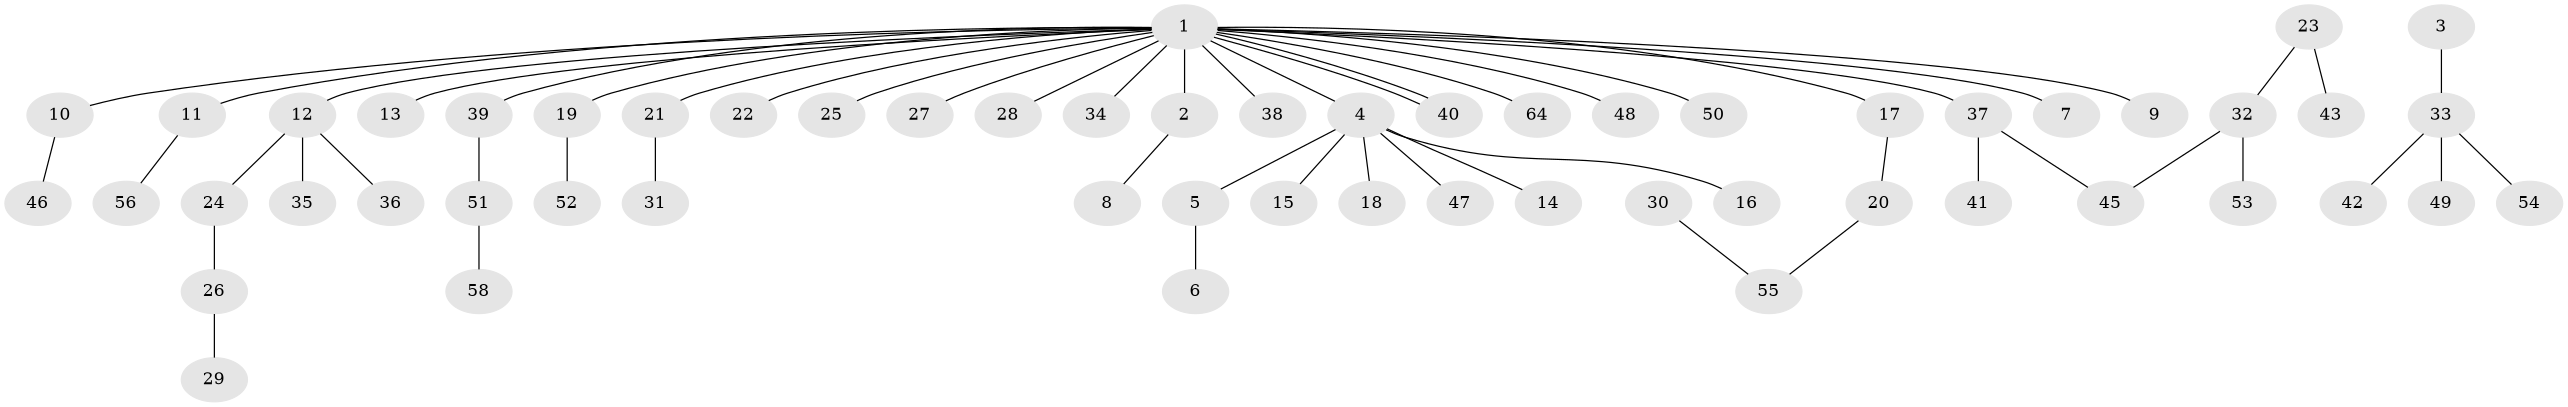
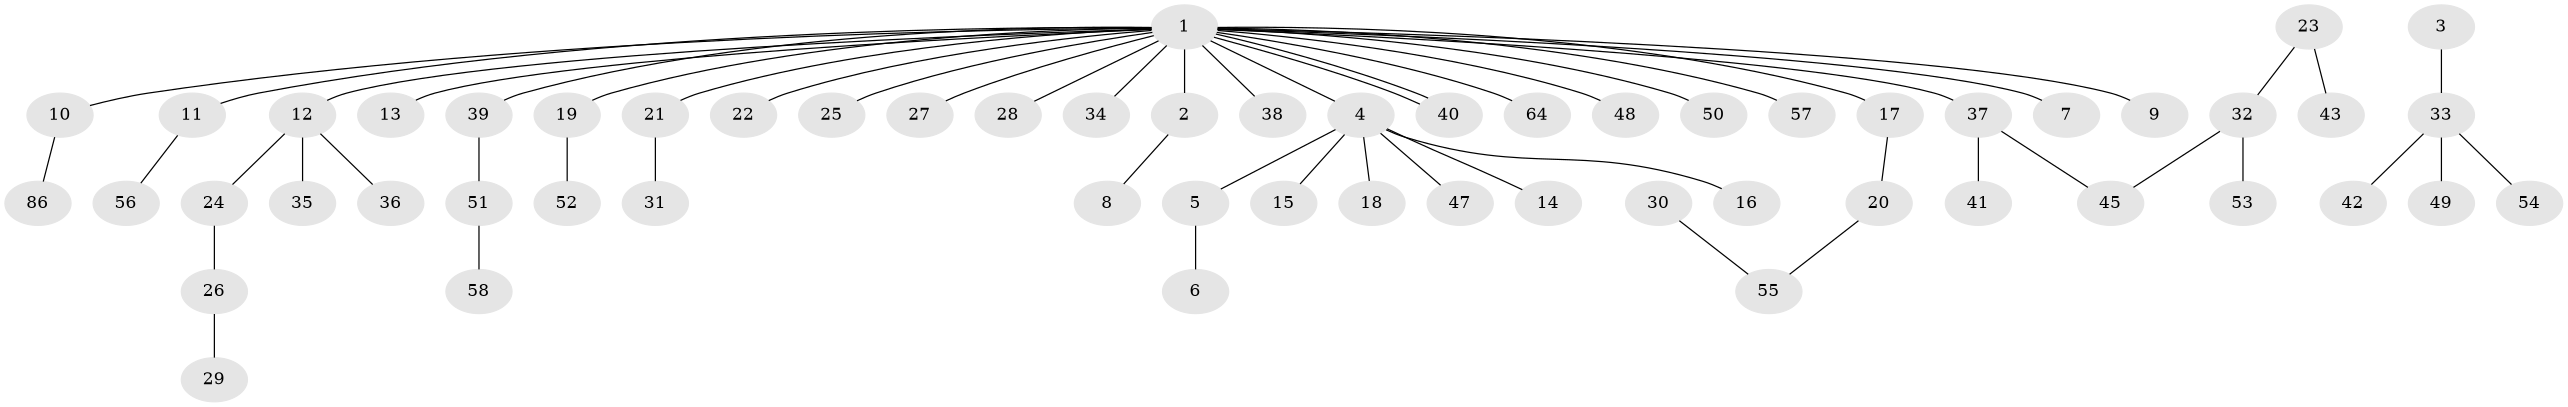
none -> (1802, 115)
(38, 203) -> (38, 203)
